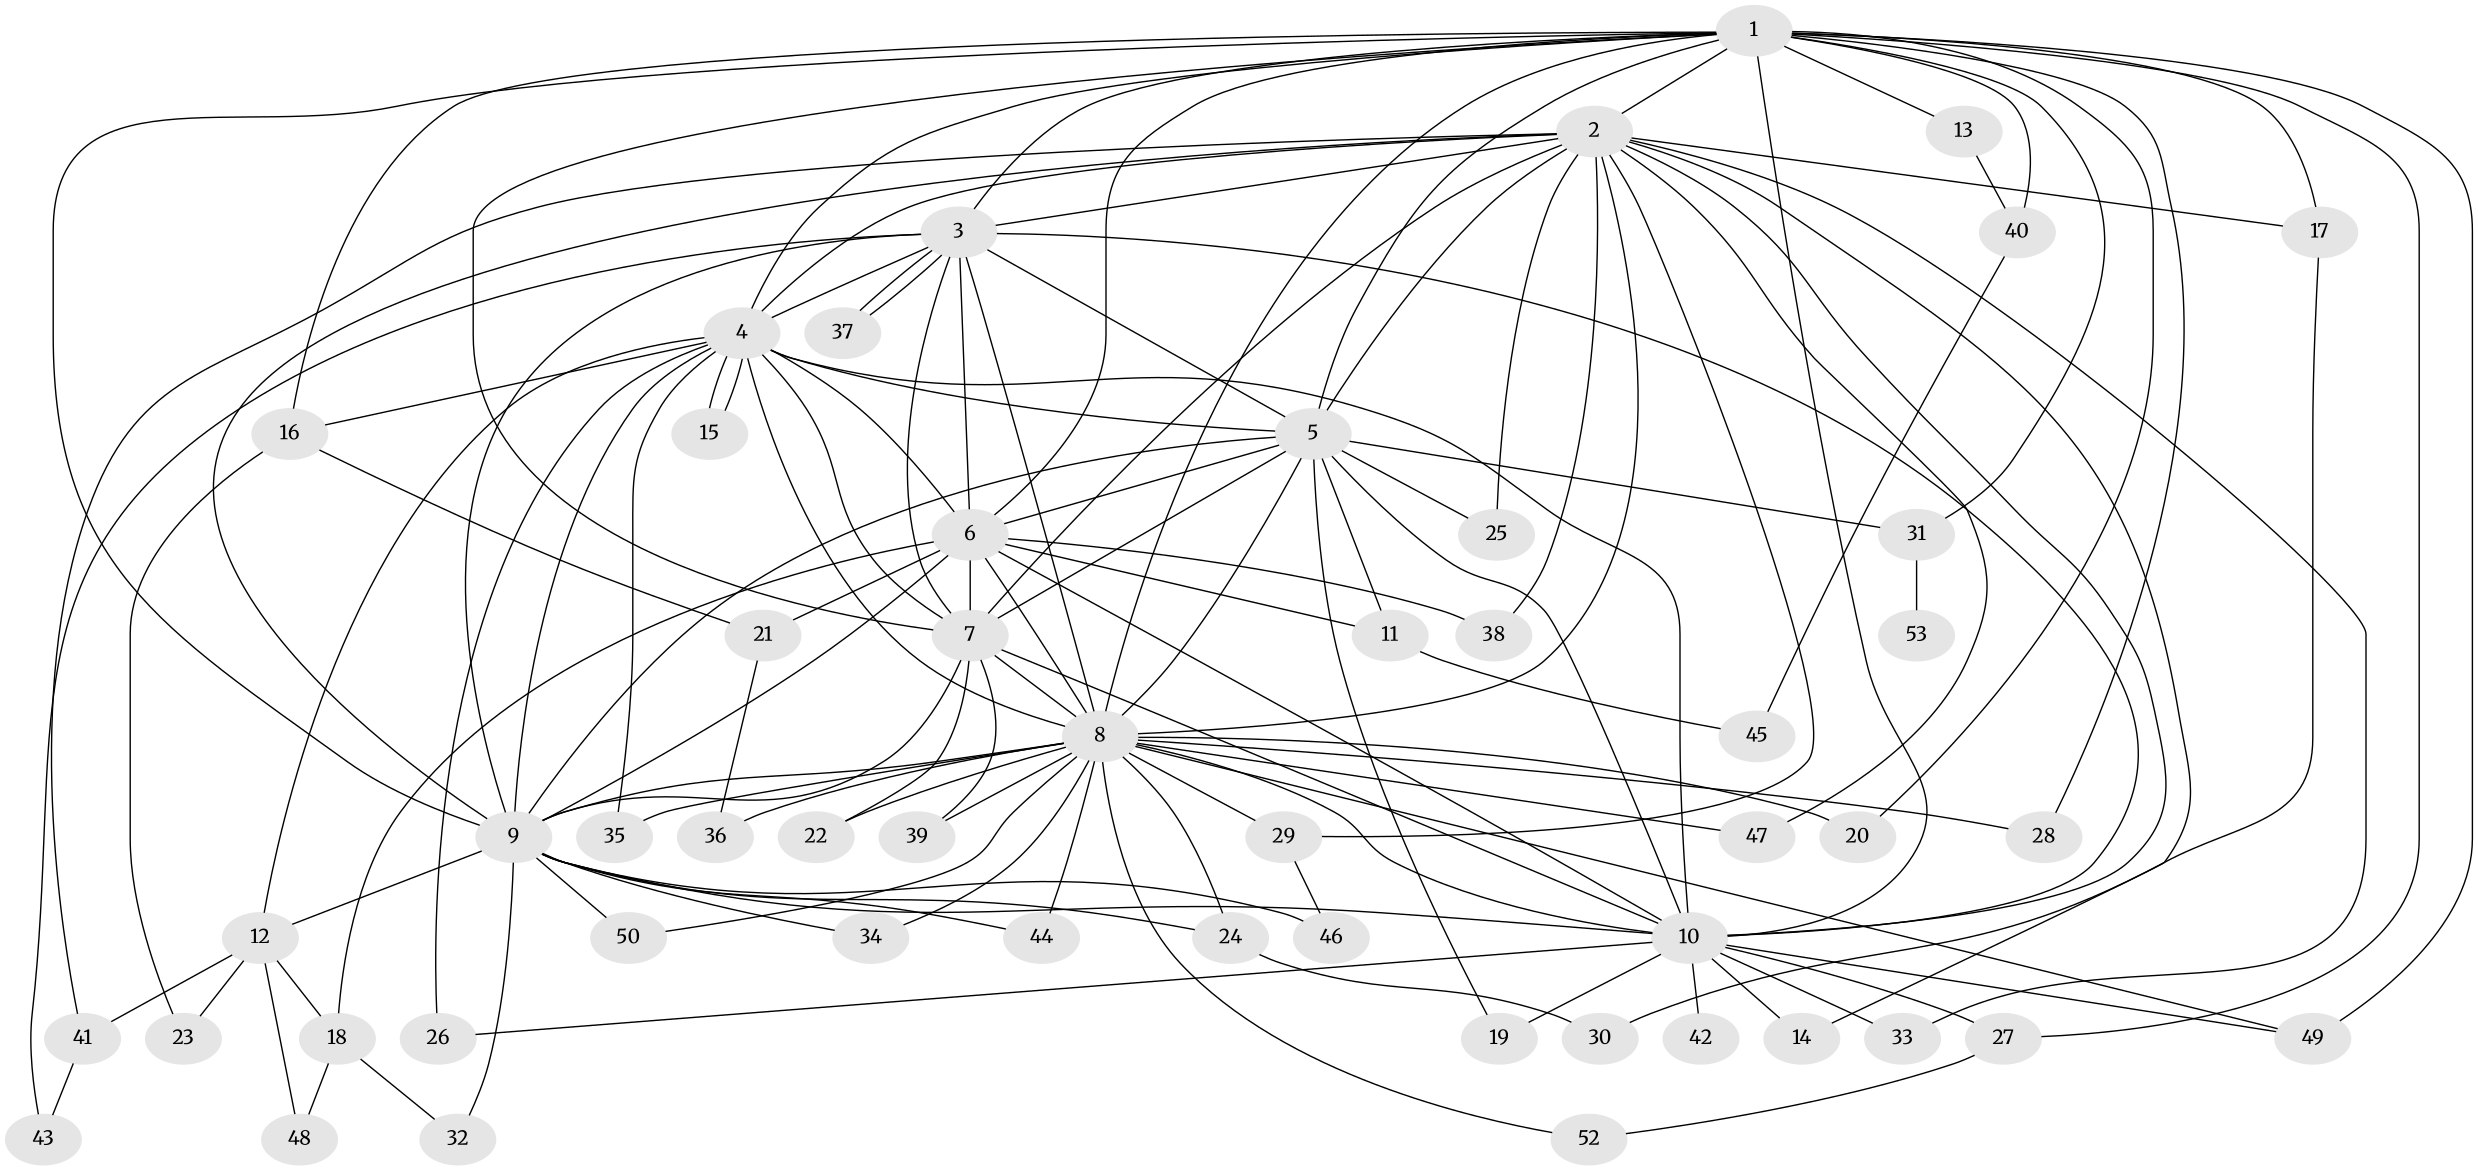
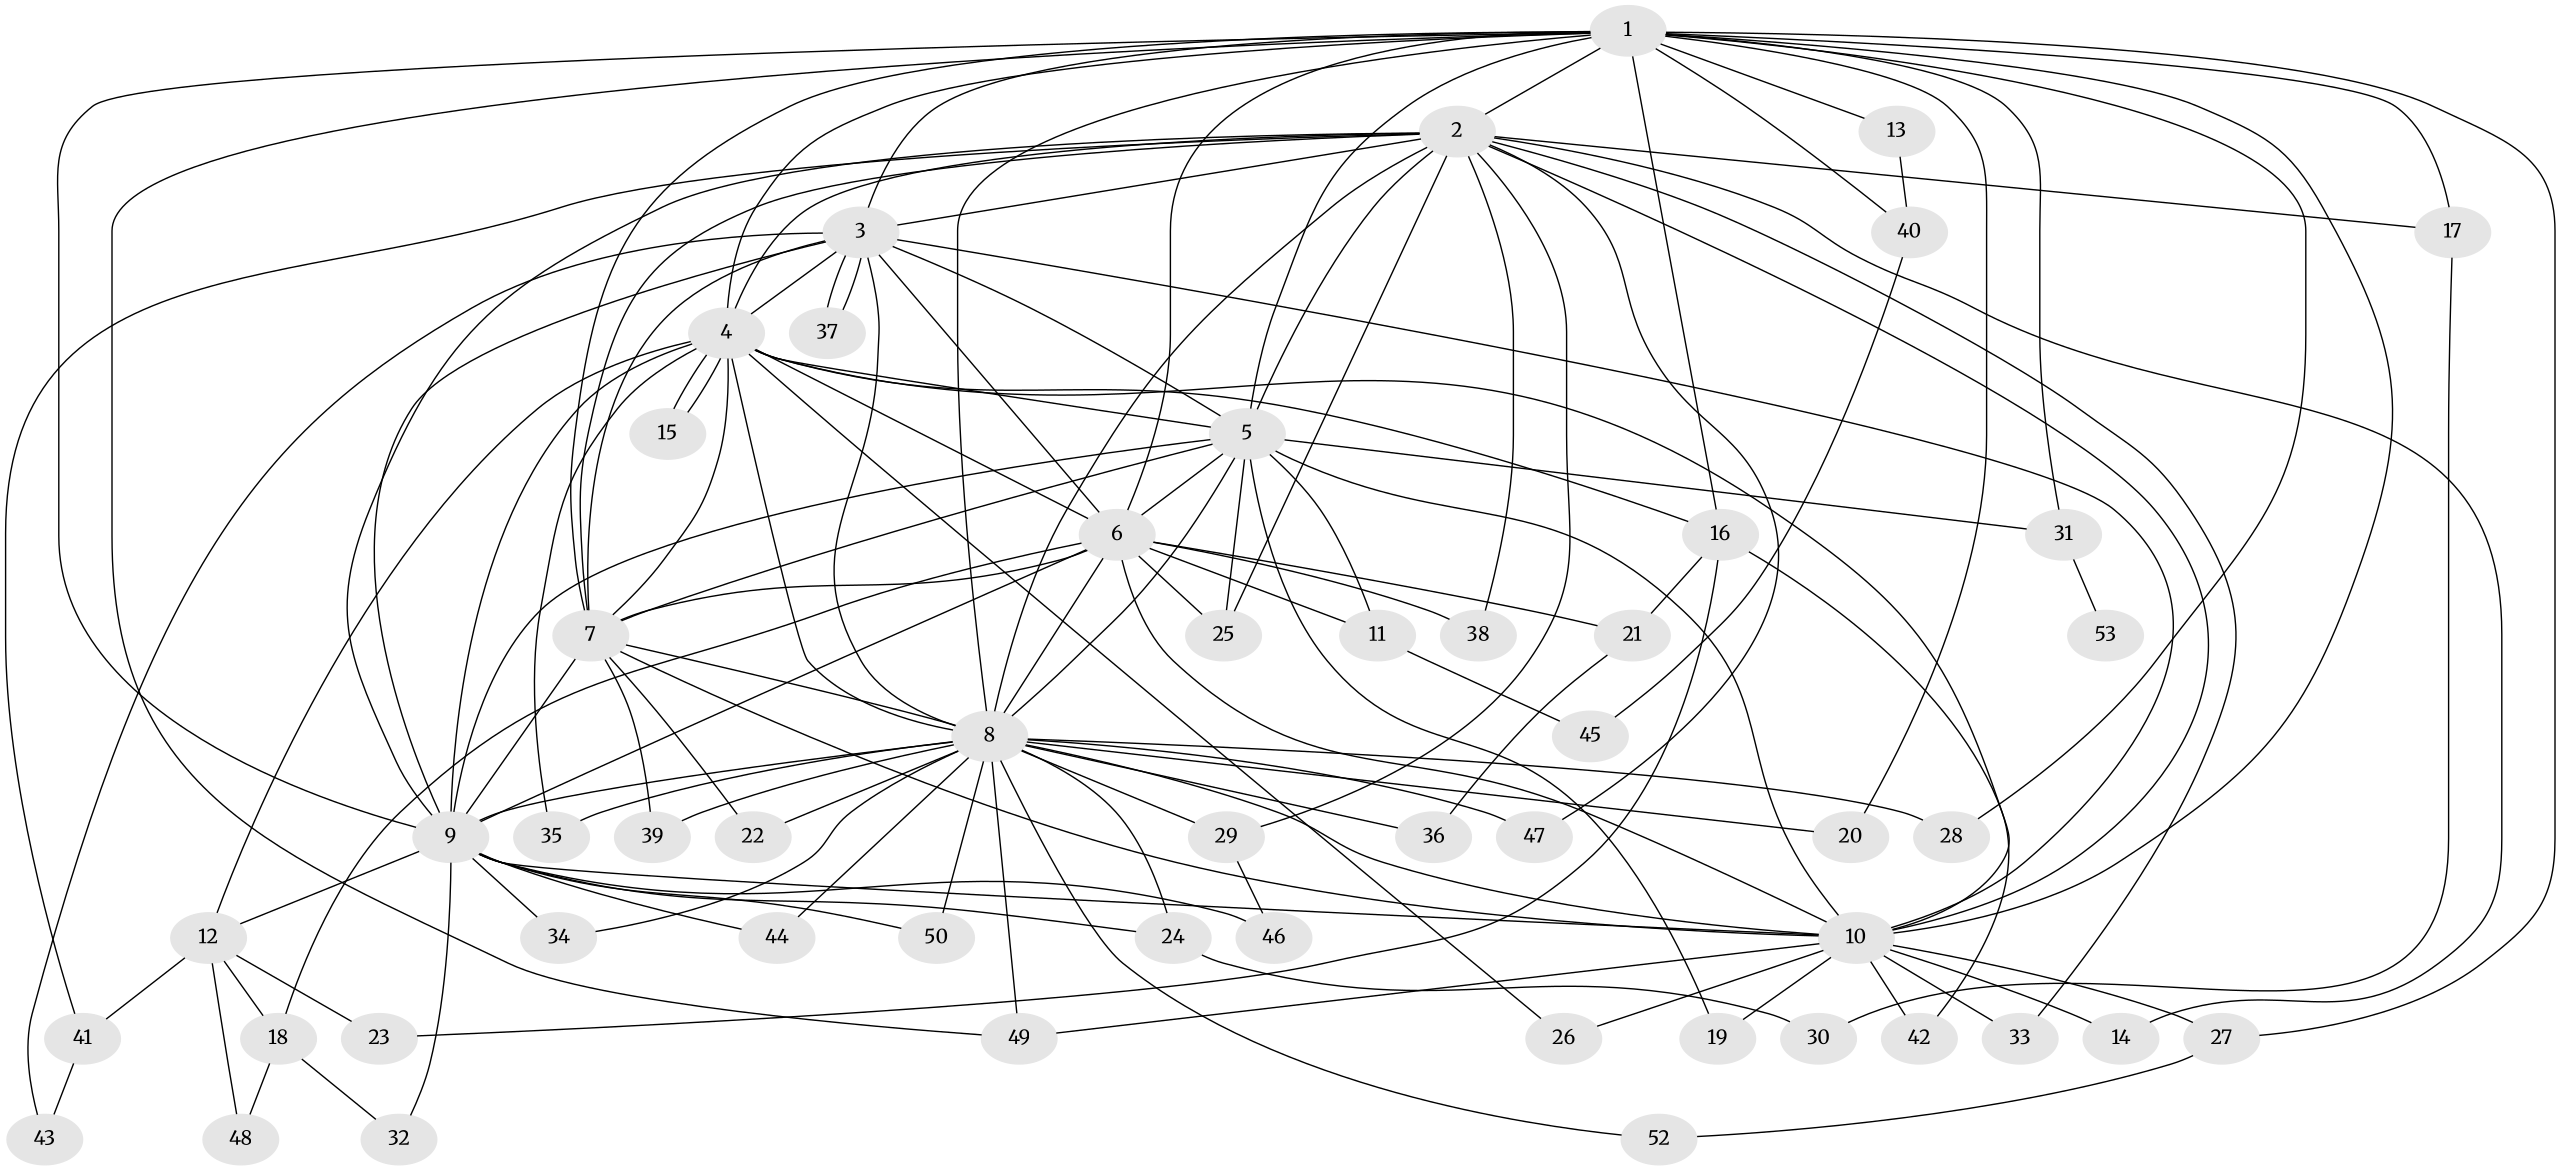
none -> (1170, 585)
none -> (1968, 747)
